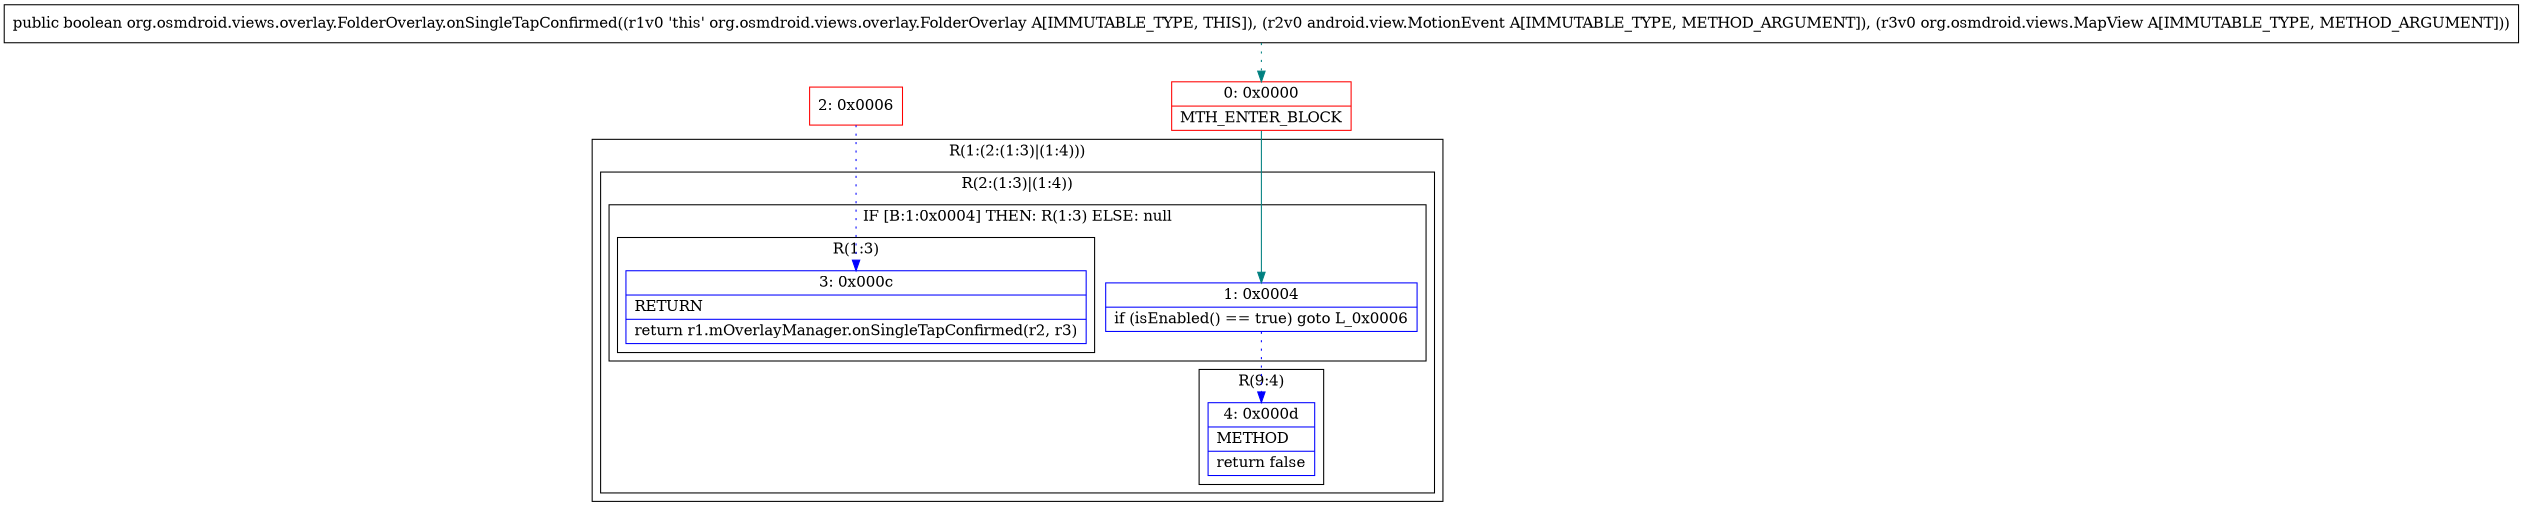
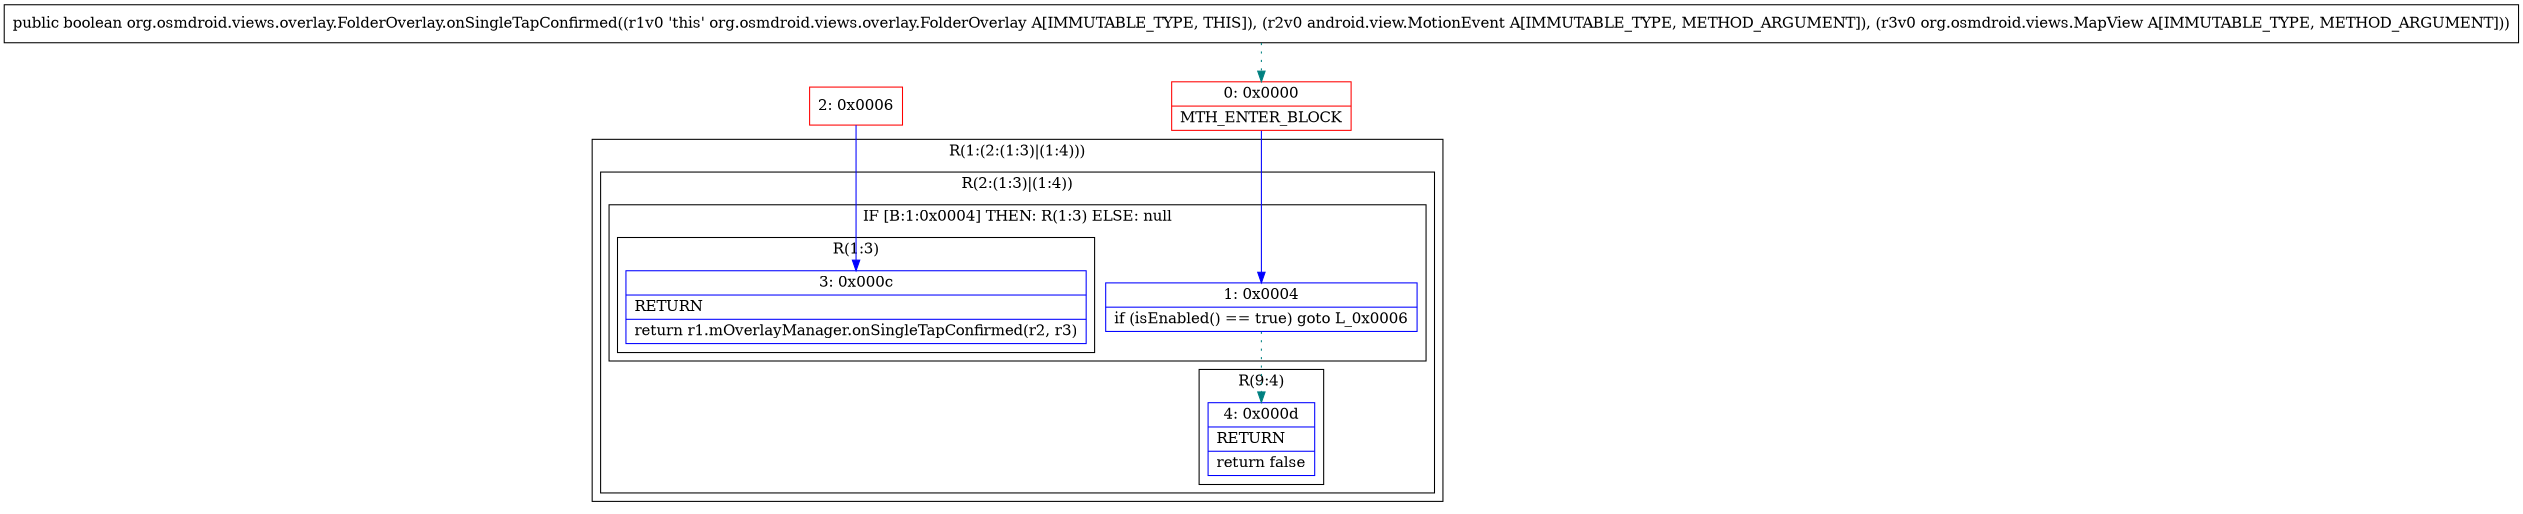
(856, 193) -> (856, 193)
(1261, 198) -> (1261, 198)
(1261, 354) -> (1261, 354)
(1253, 439) -> (1251, 439)
